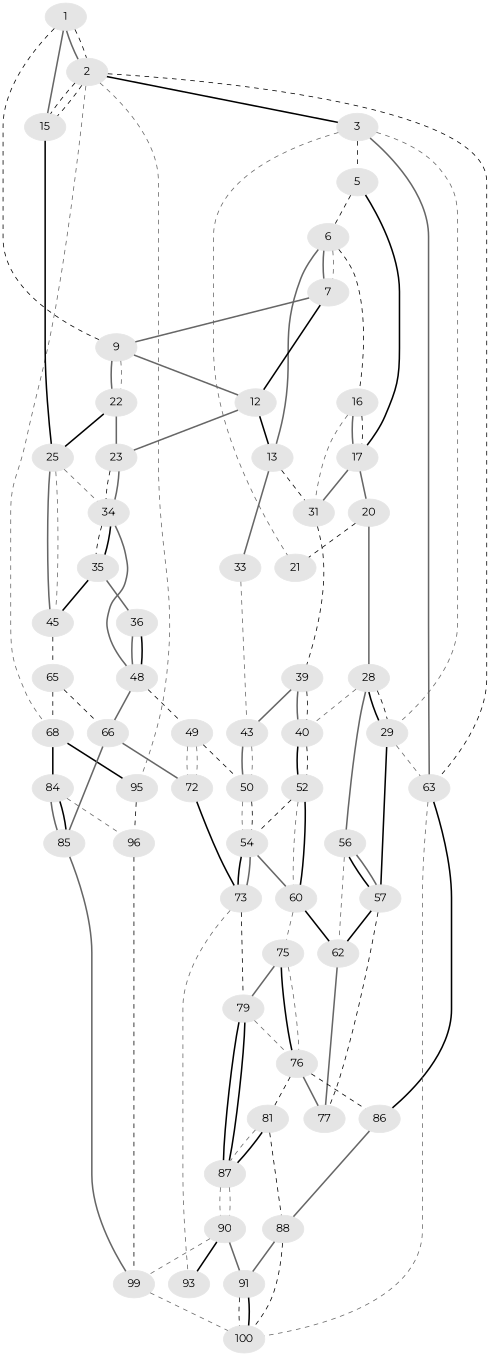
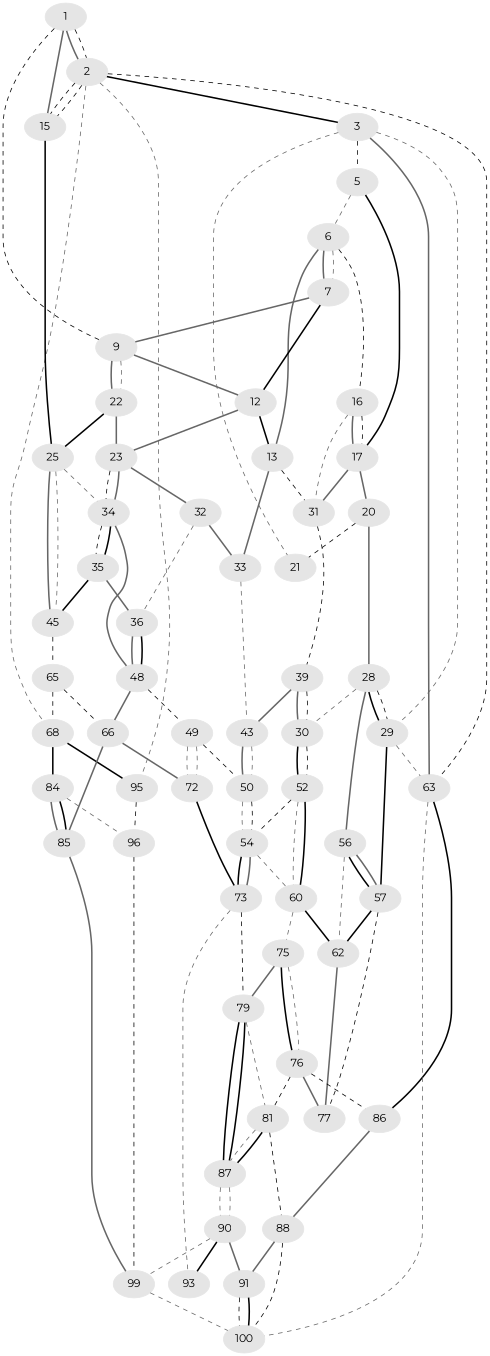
(343, 210) -> (343, 210)
none -> (201, 513)
(302, 733) -> (302, 733)
(272, 871) -> (272, 871)
(270, 1036) -> (256, 1064)
